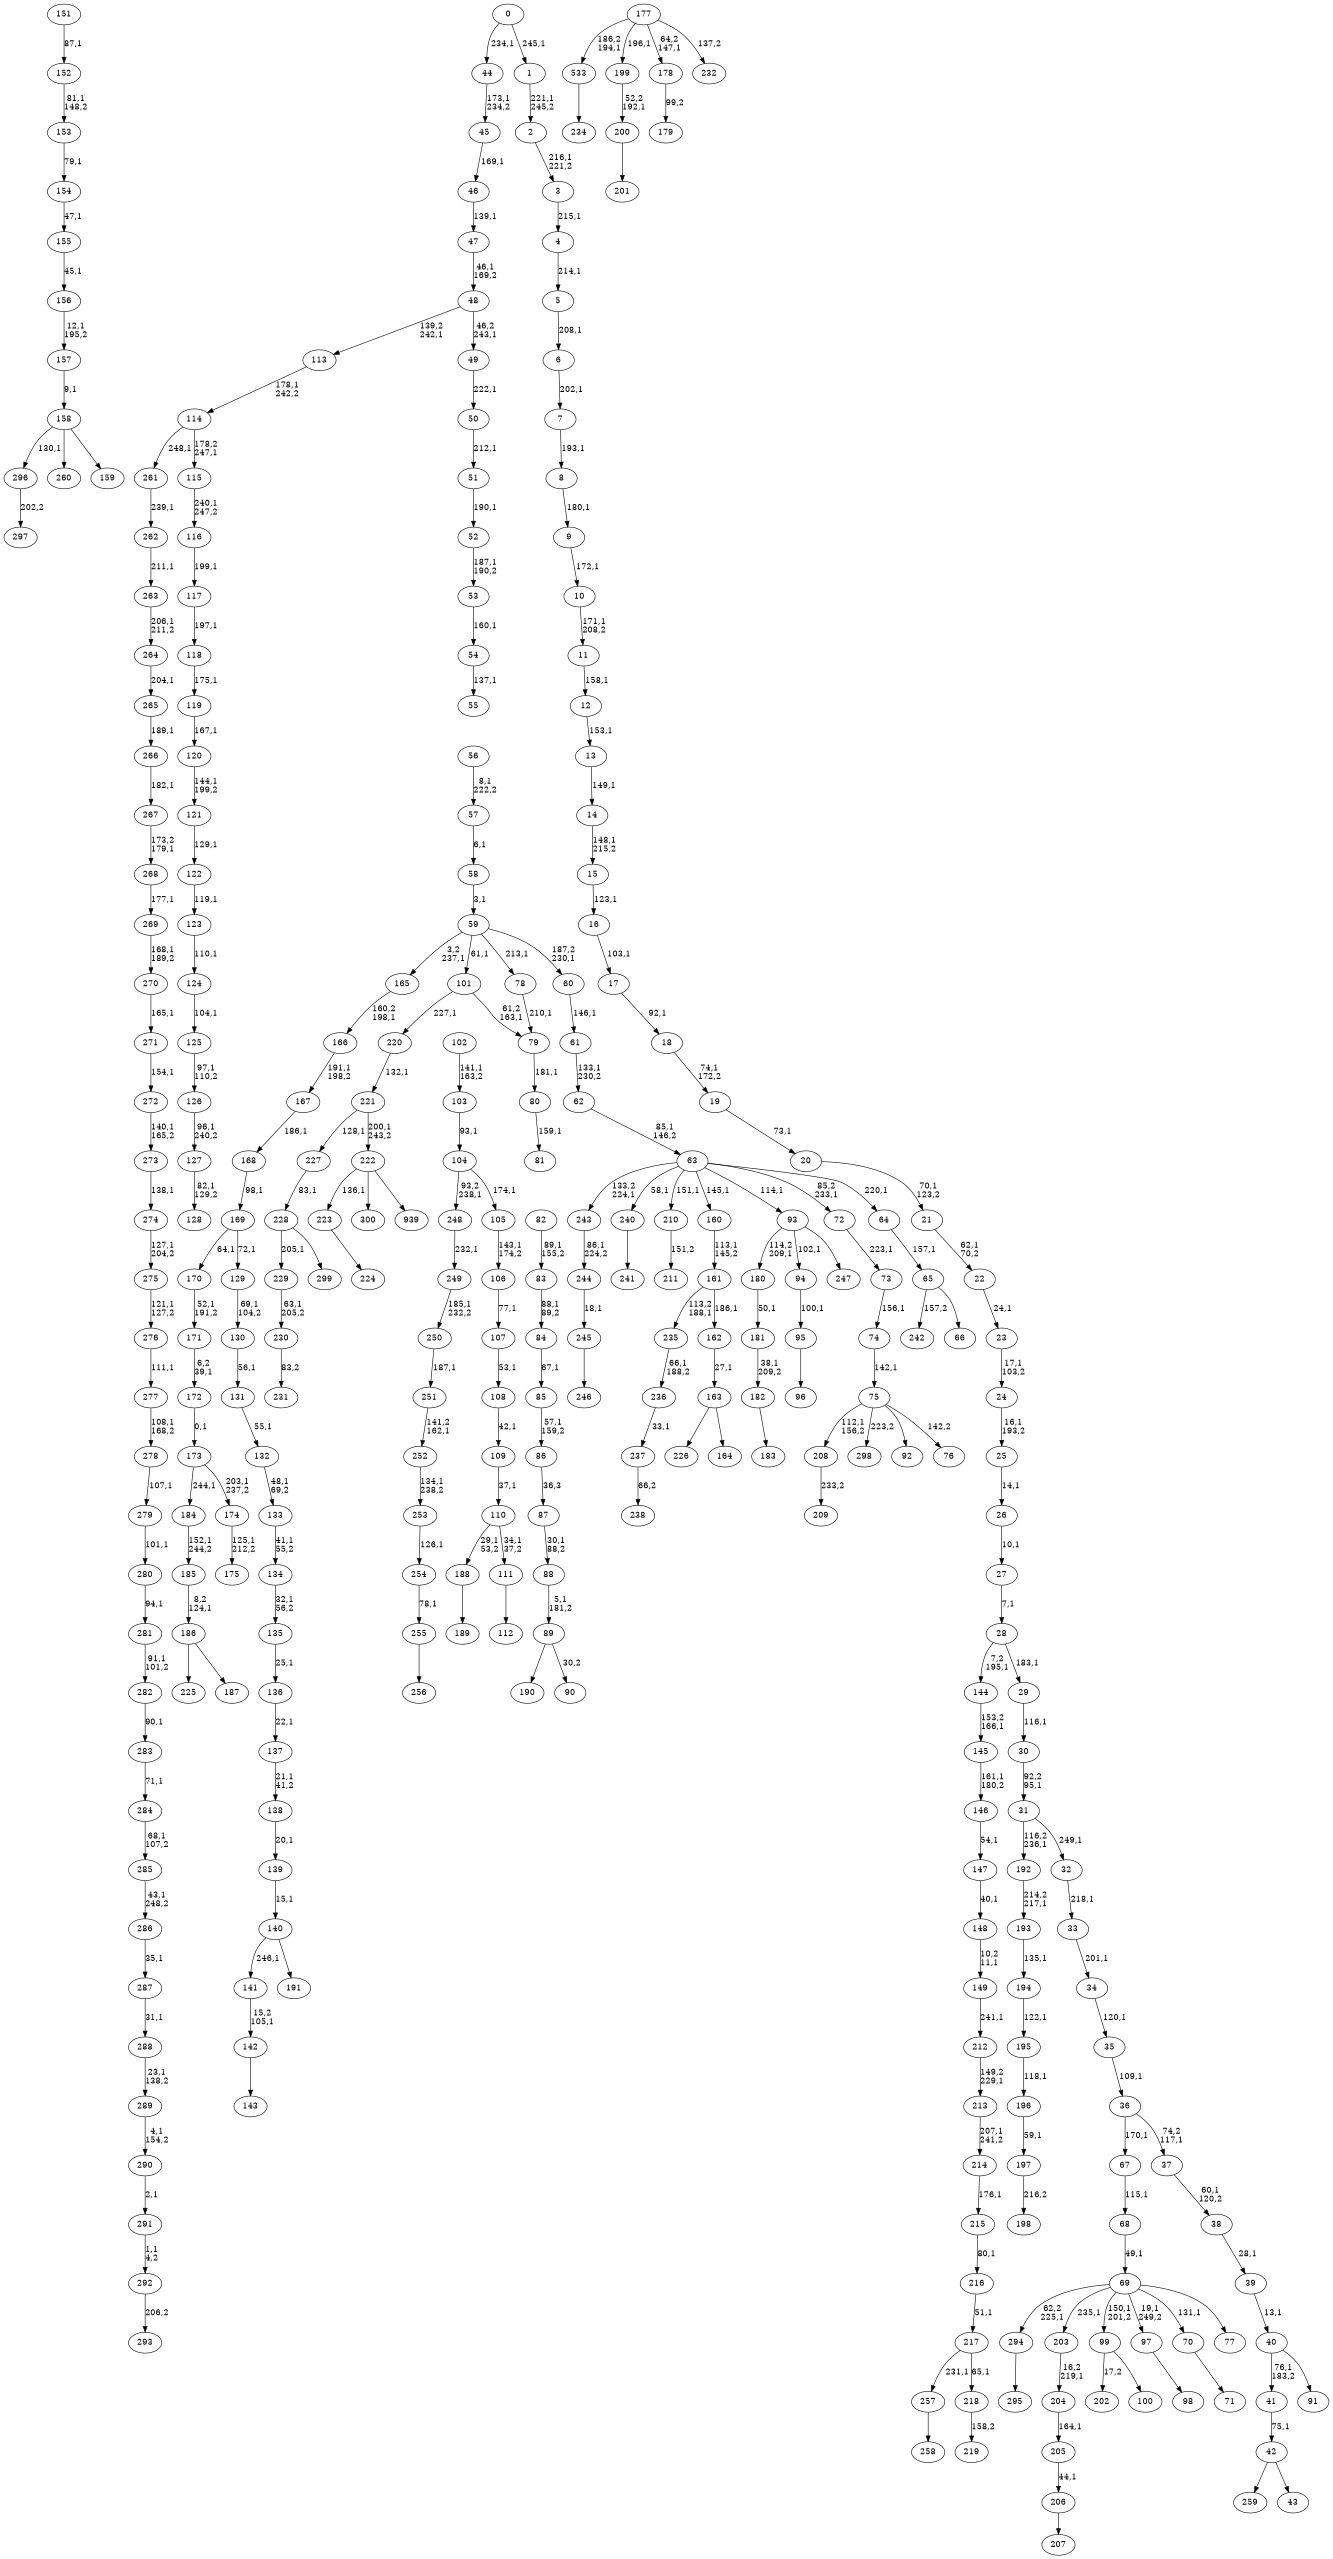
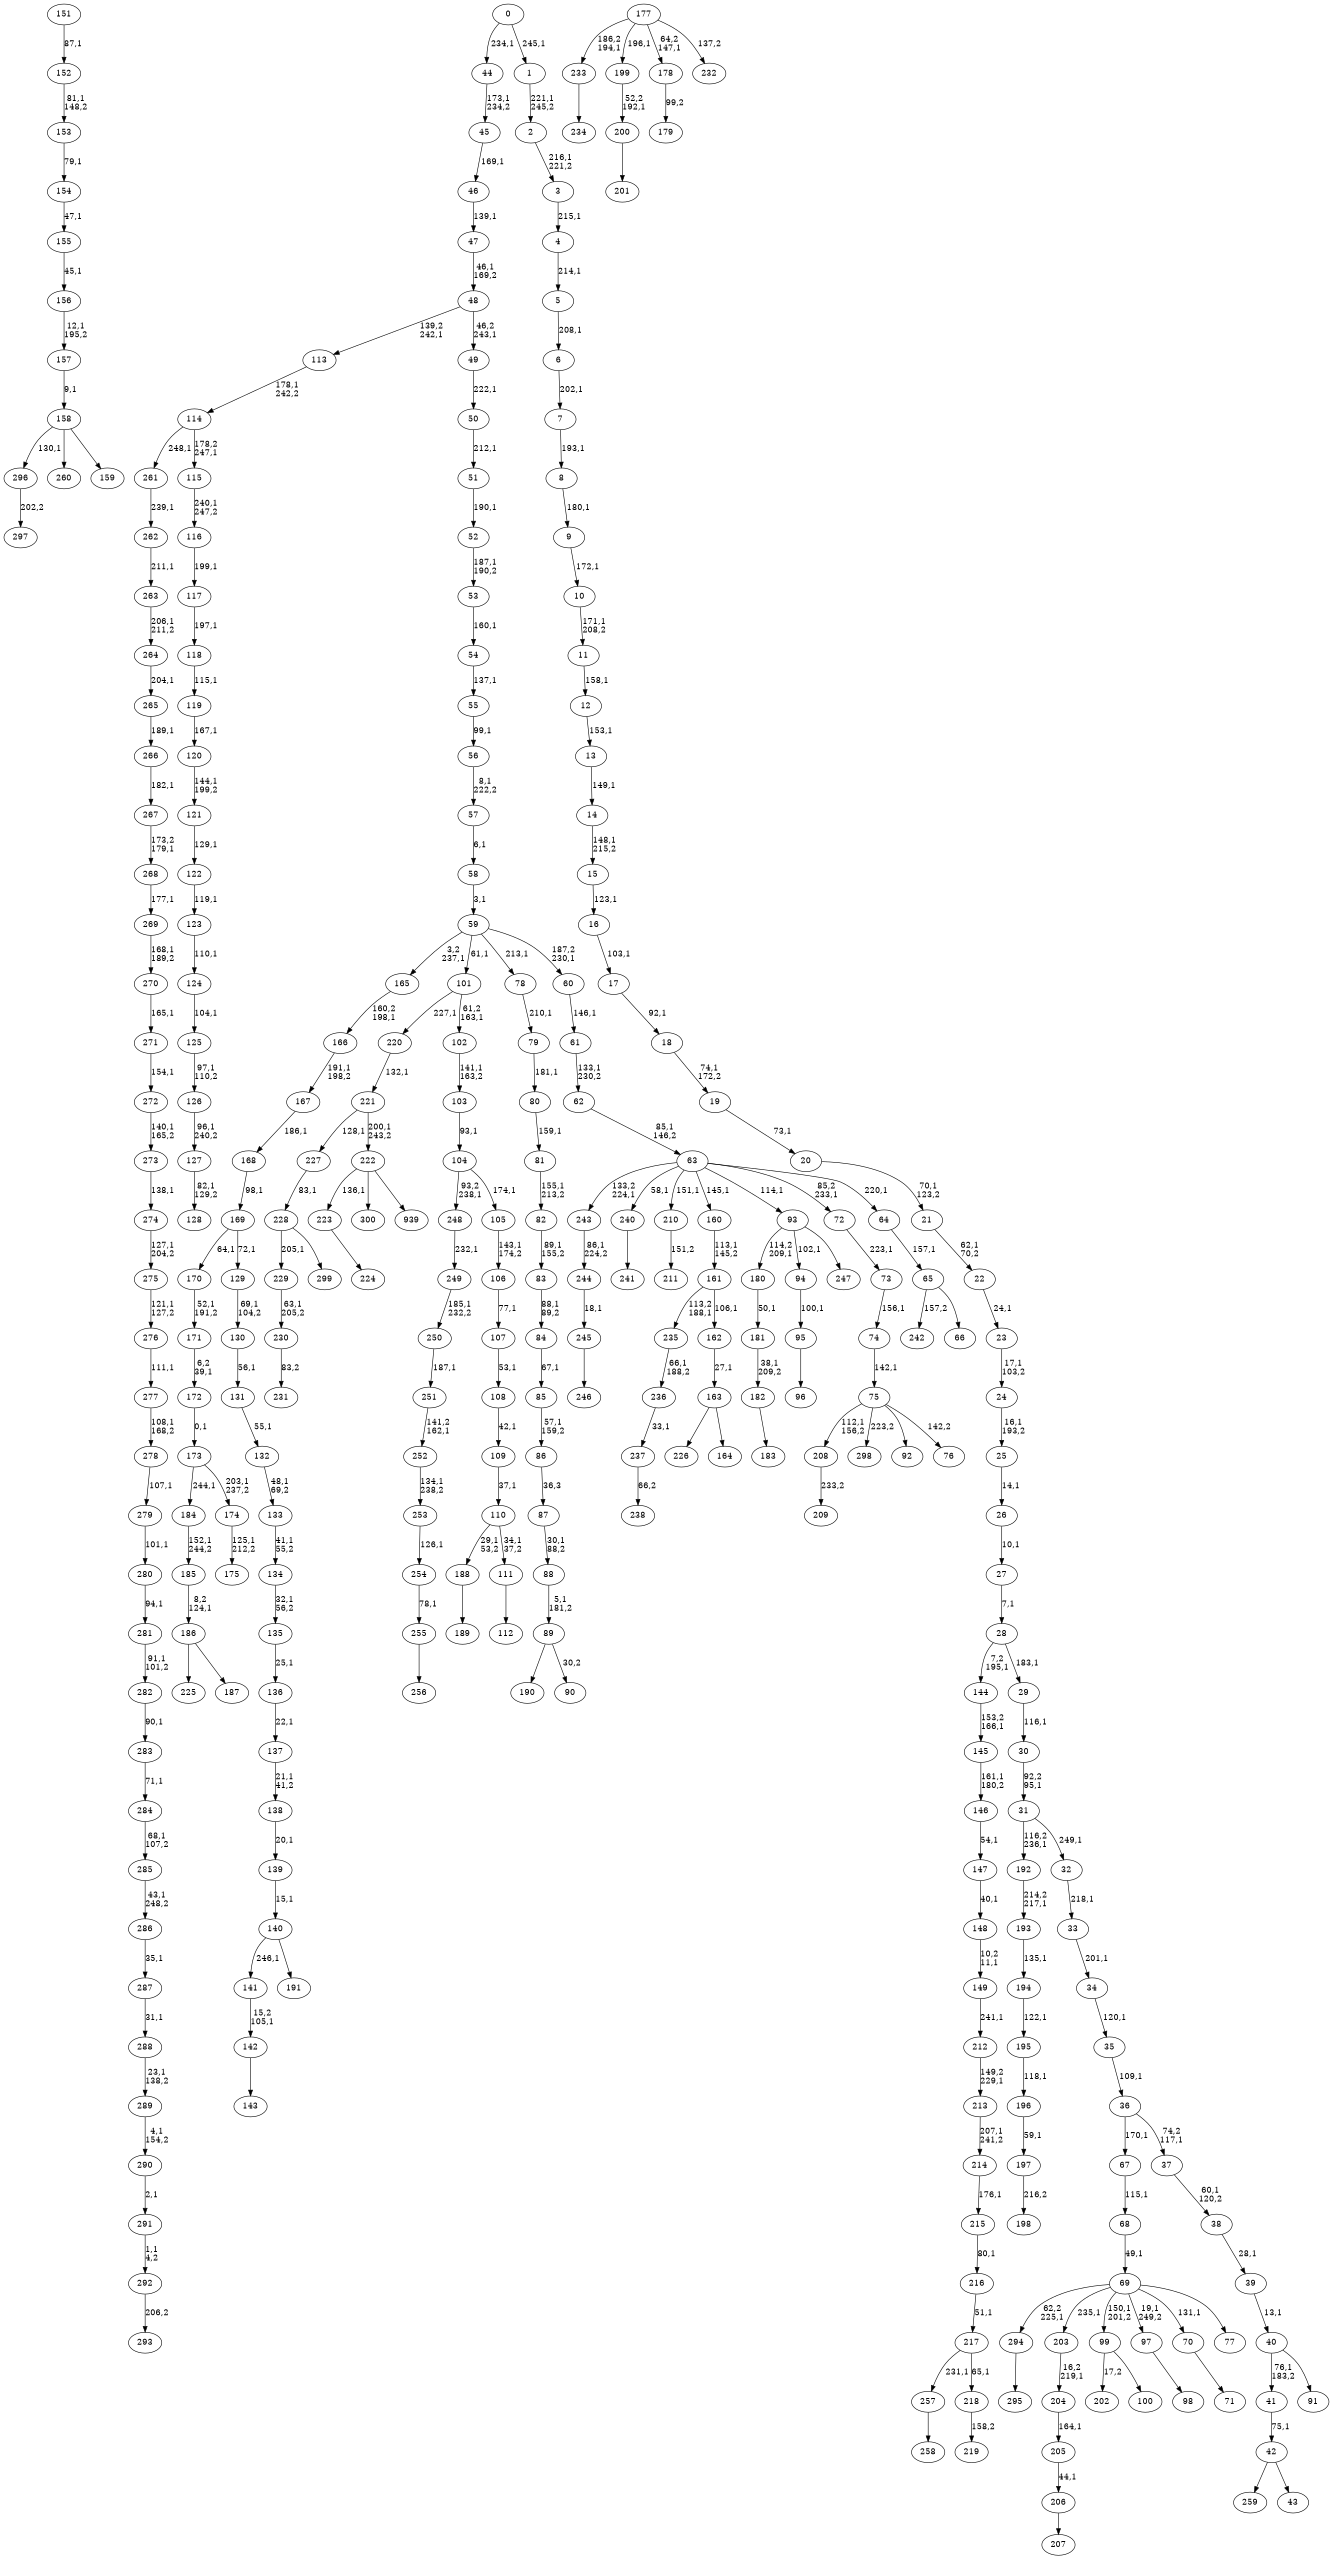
(579, 74) -> (579, 74)
(206, 681) -> (206, 681)
none -> (474, 728)
(493, 1016) -> (460, 1011)
none -> (541, 1188)
(726, 1309) -> (726, 1309)
